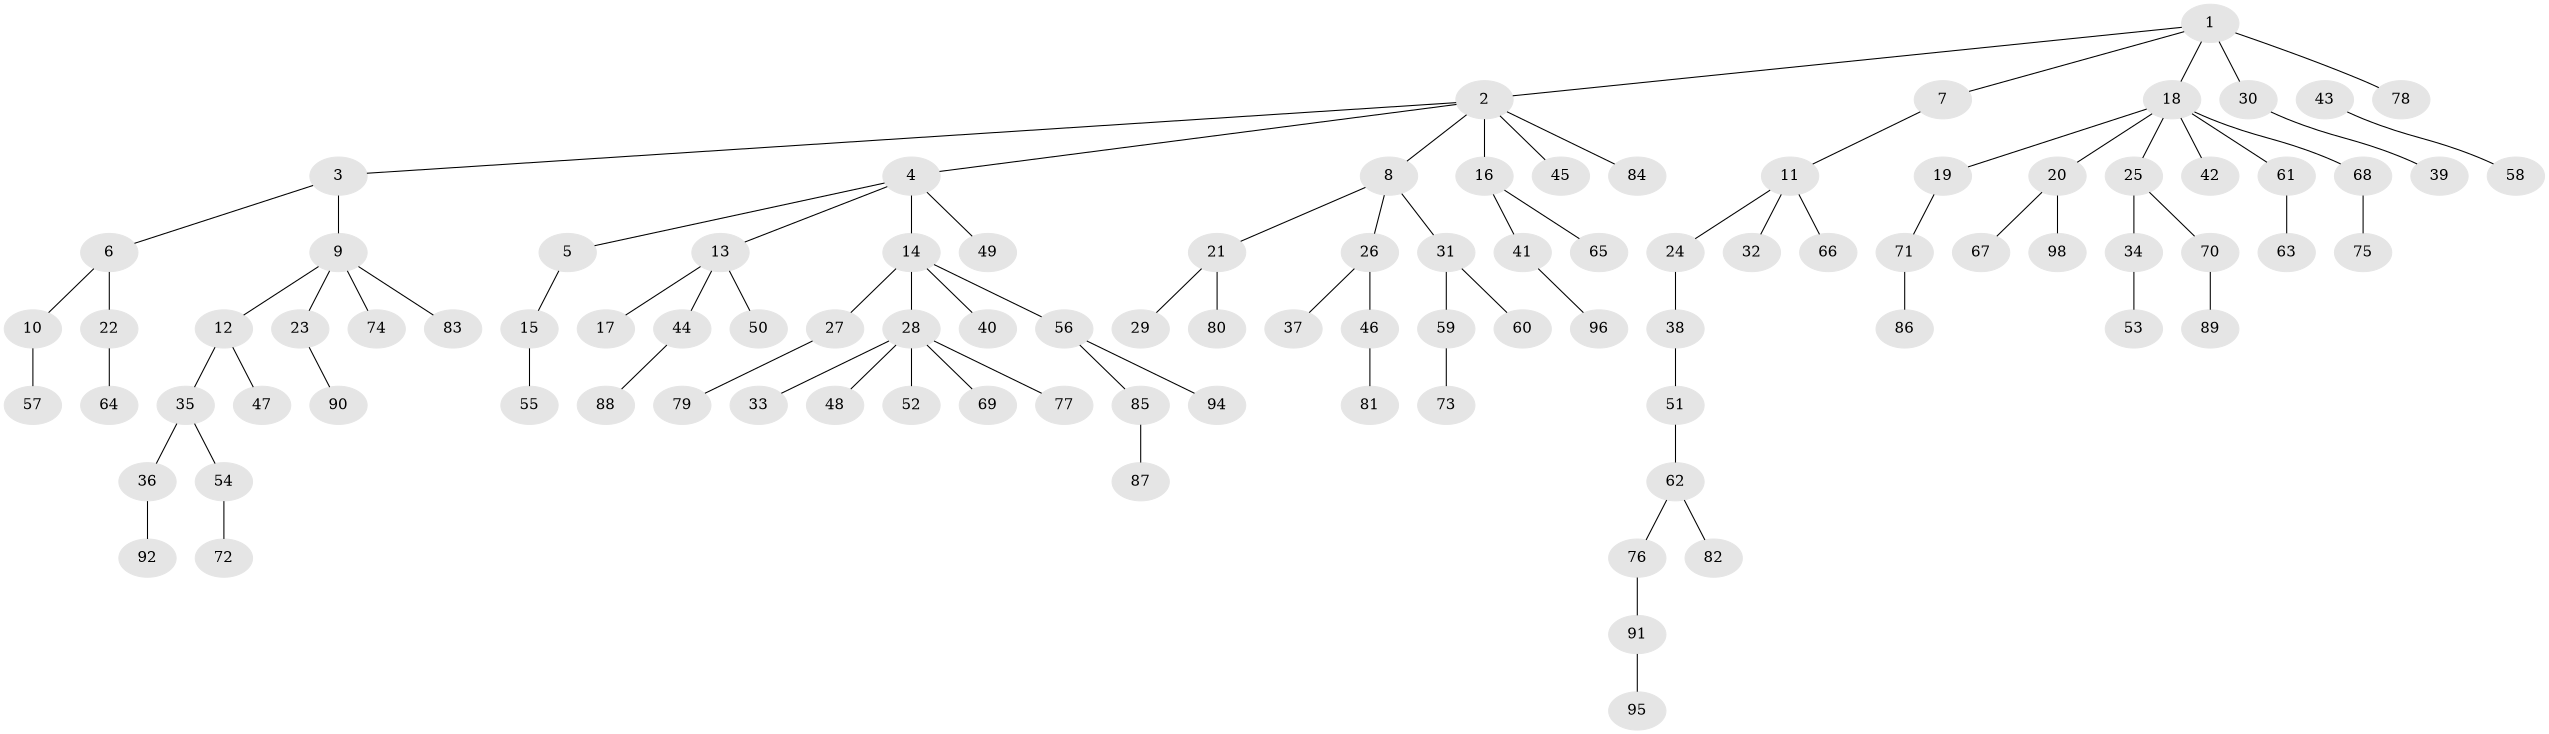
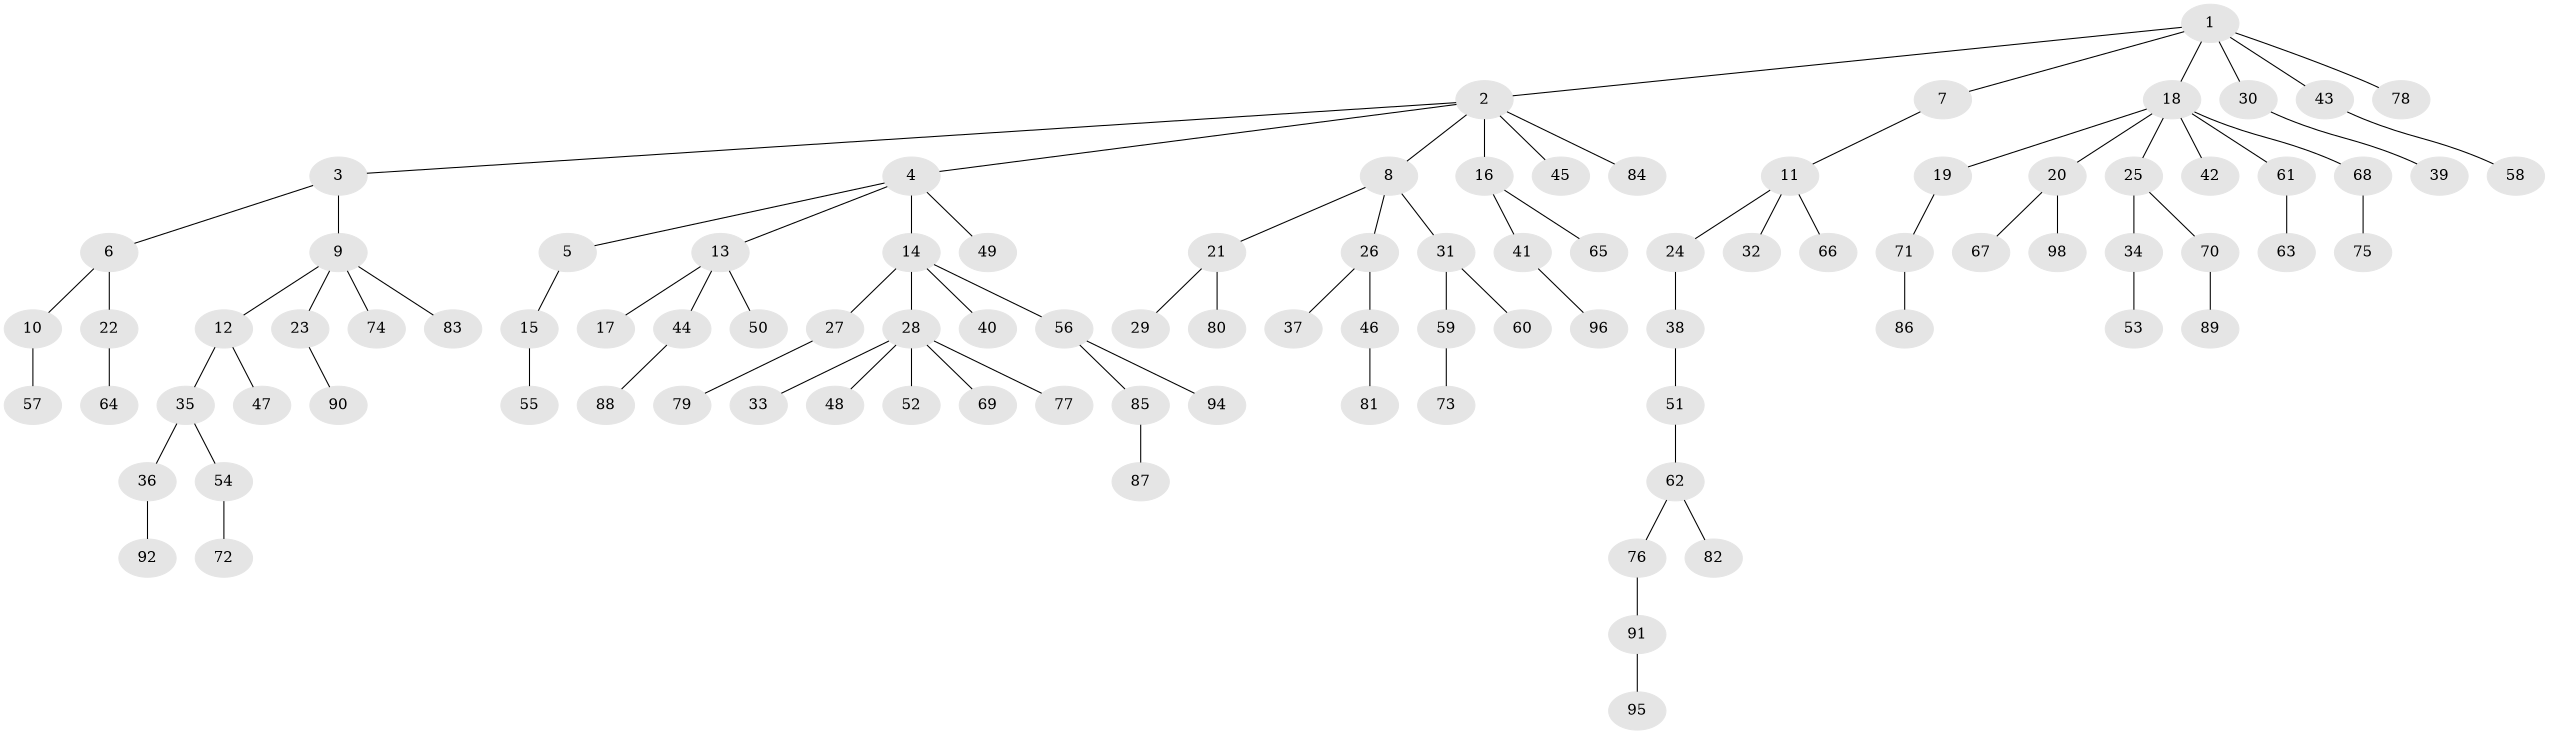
none -> (2268, 62)
